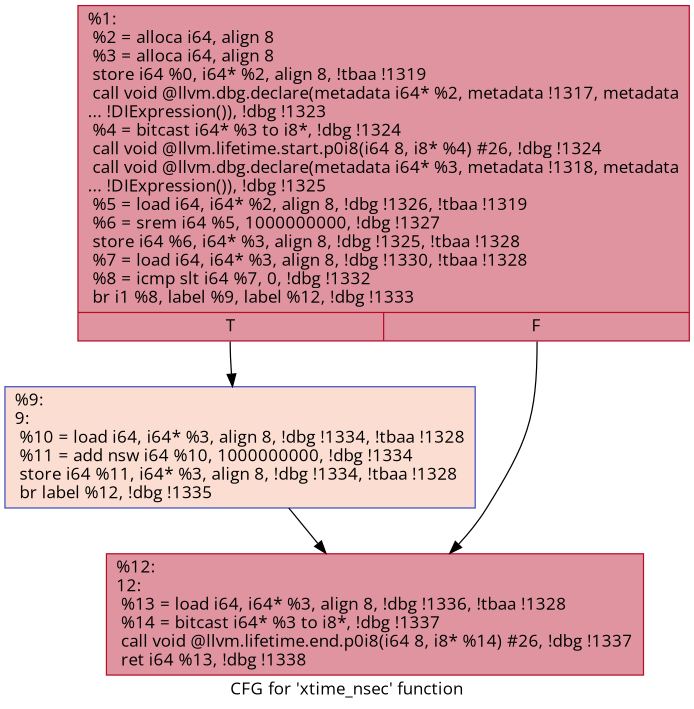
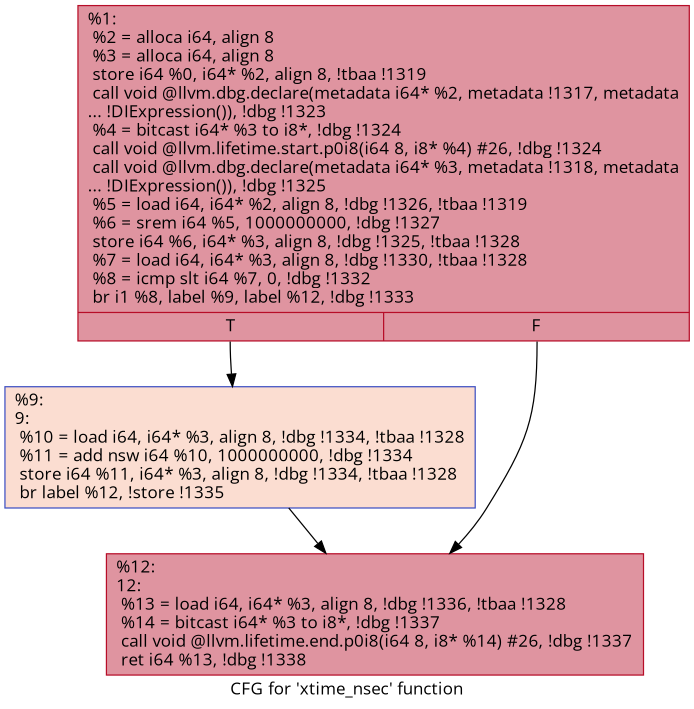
(114, 493) -> (120, 493)
